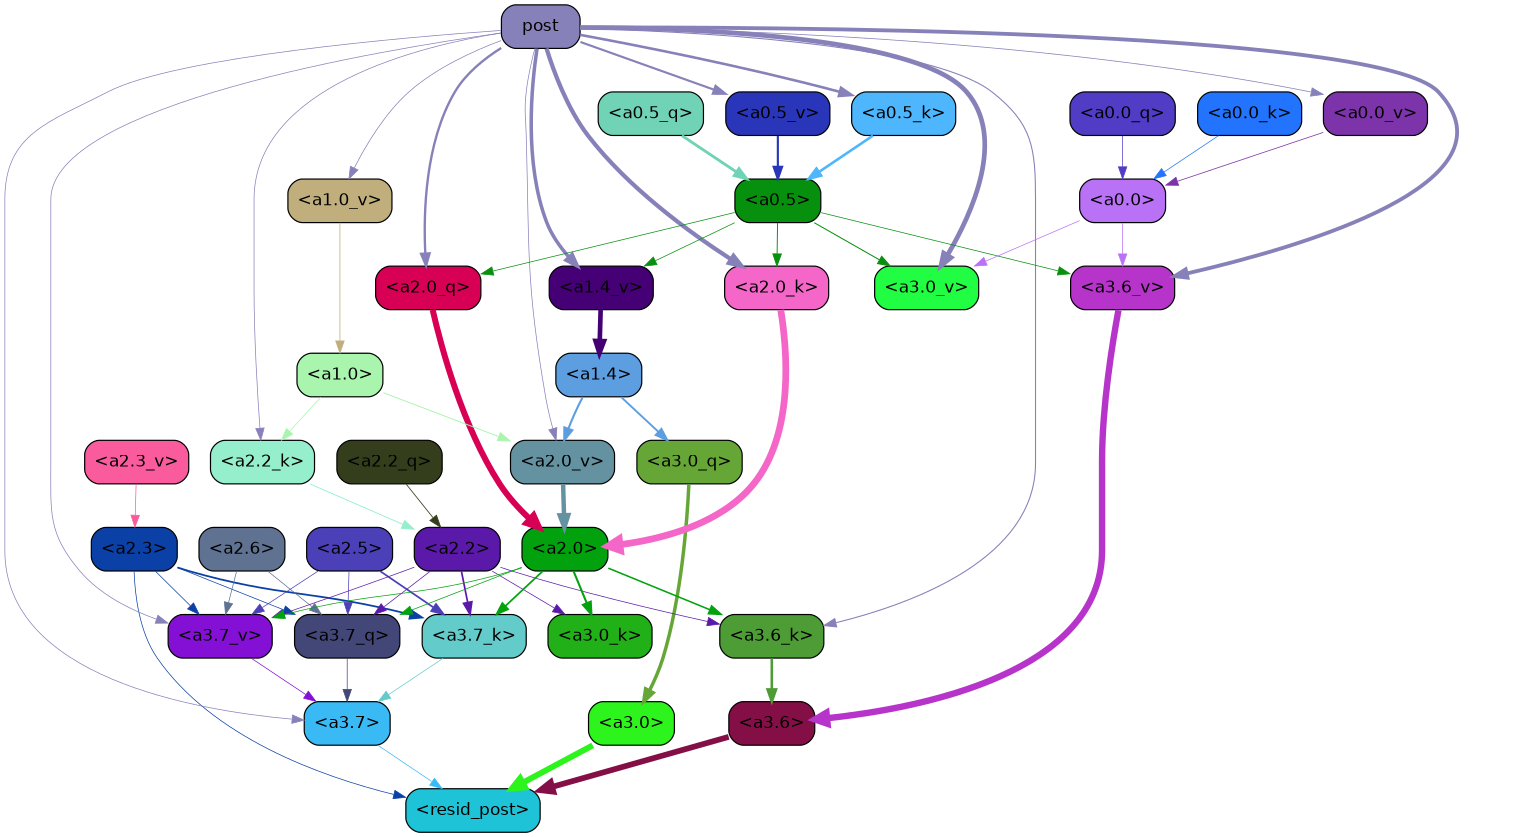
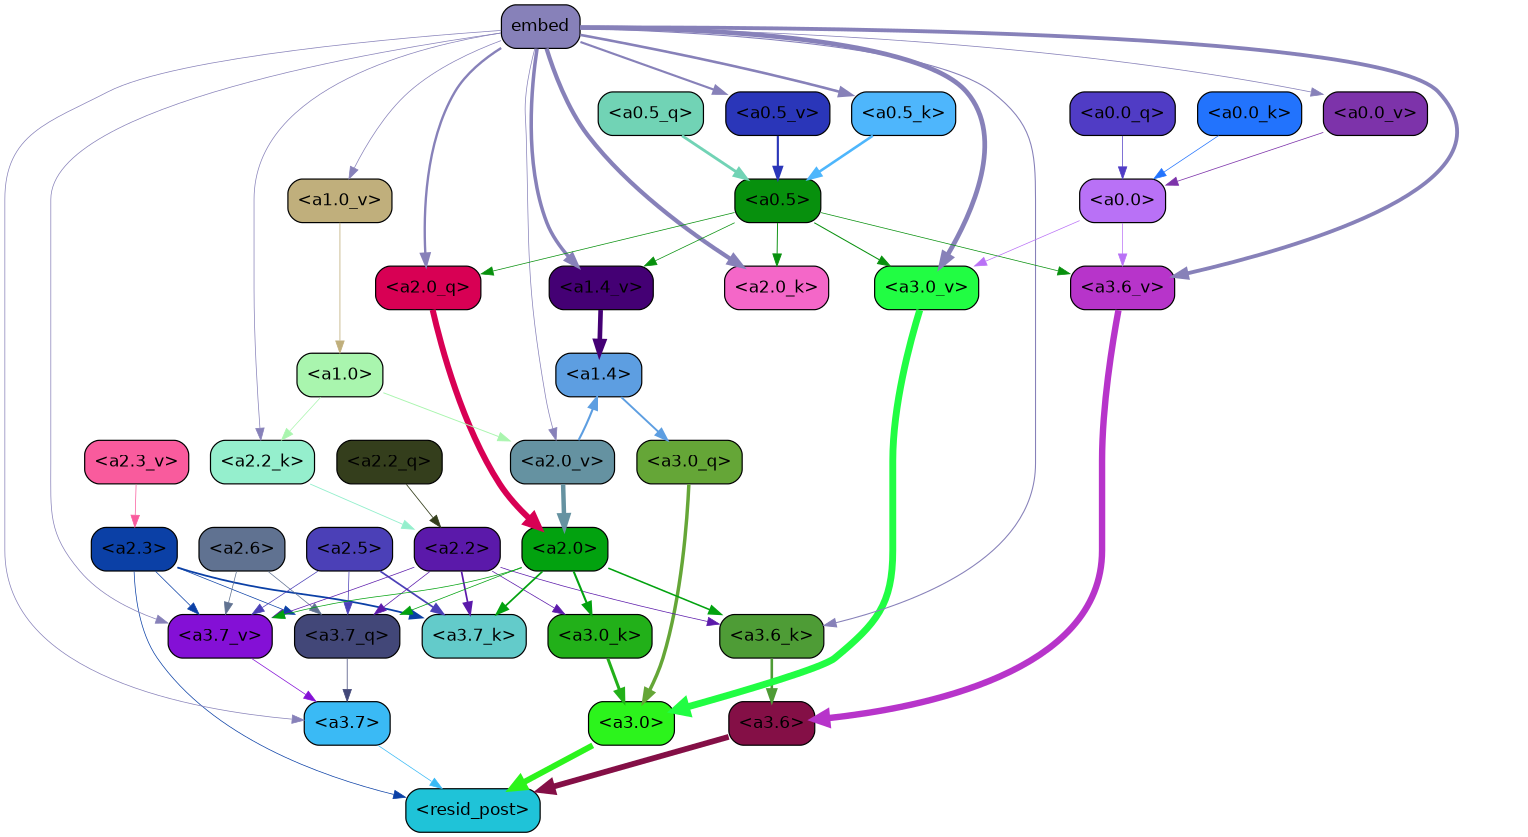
(541, 27) -> (541, 27)
(575, 413) -> (586, 425)
(762, 471) -> none
none -> (892, 571)
none -> (614, 674)
(416, 676) -> none
